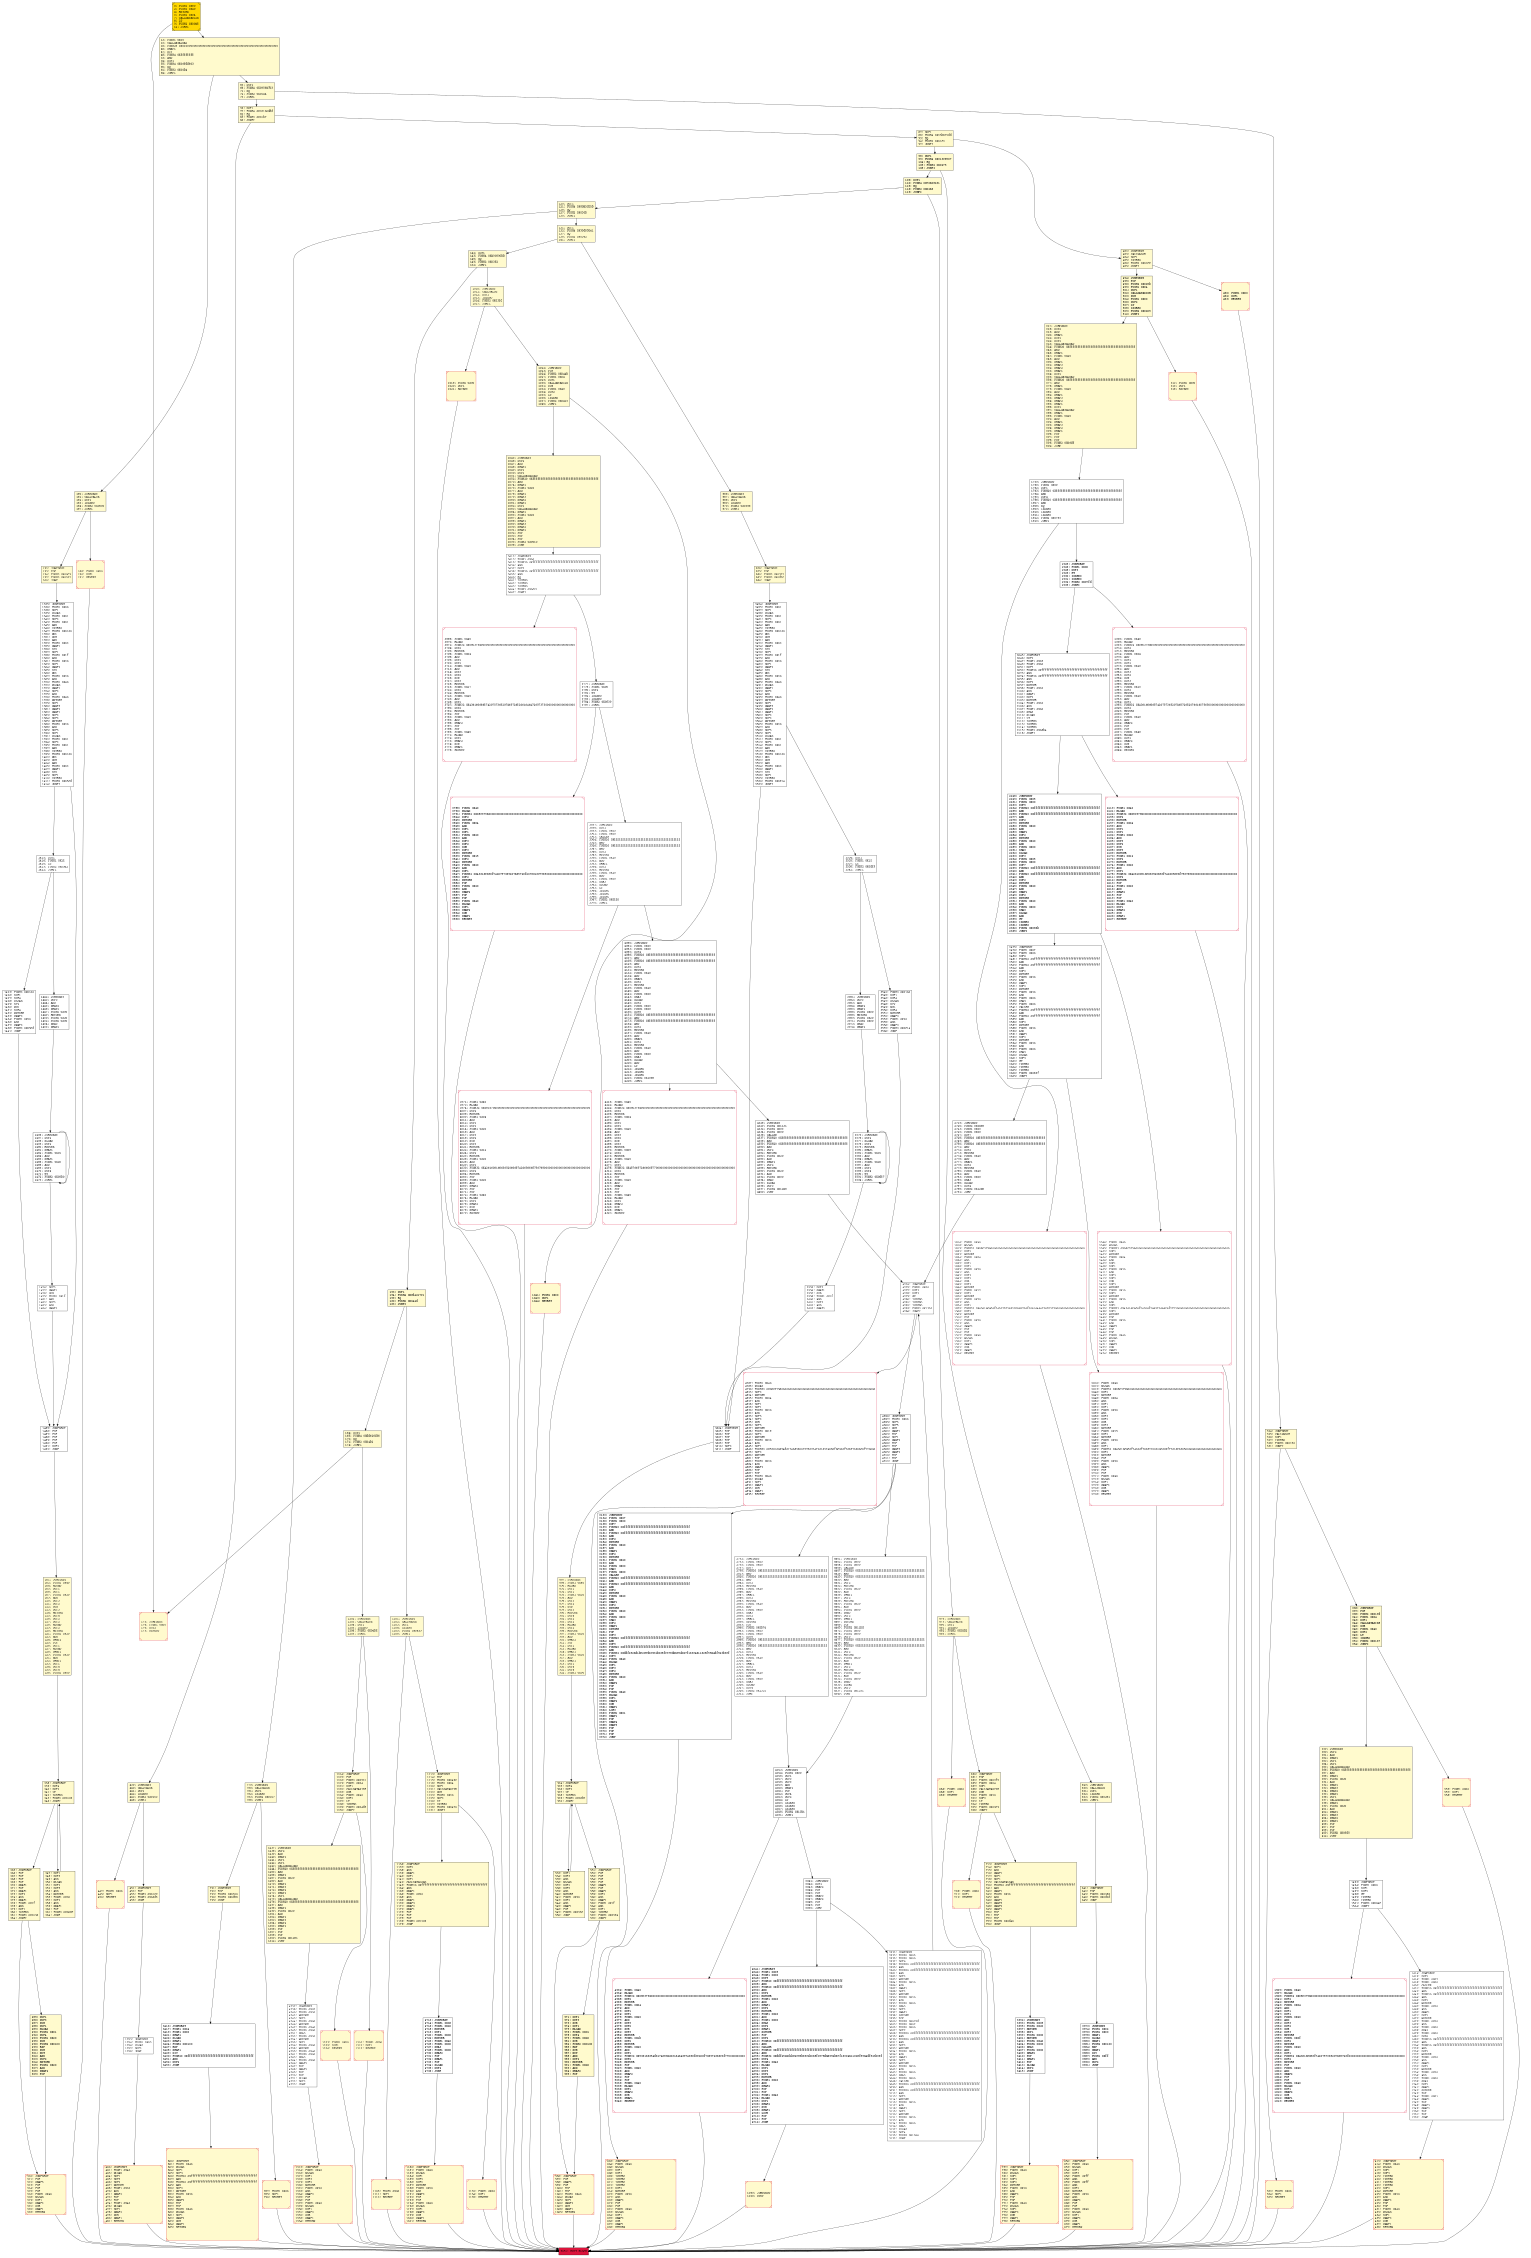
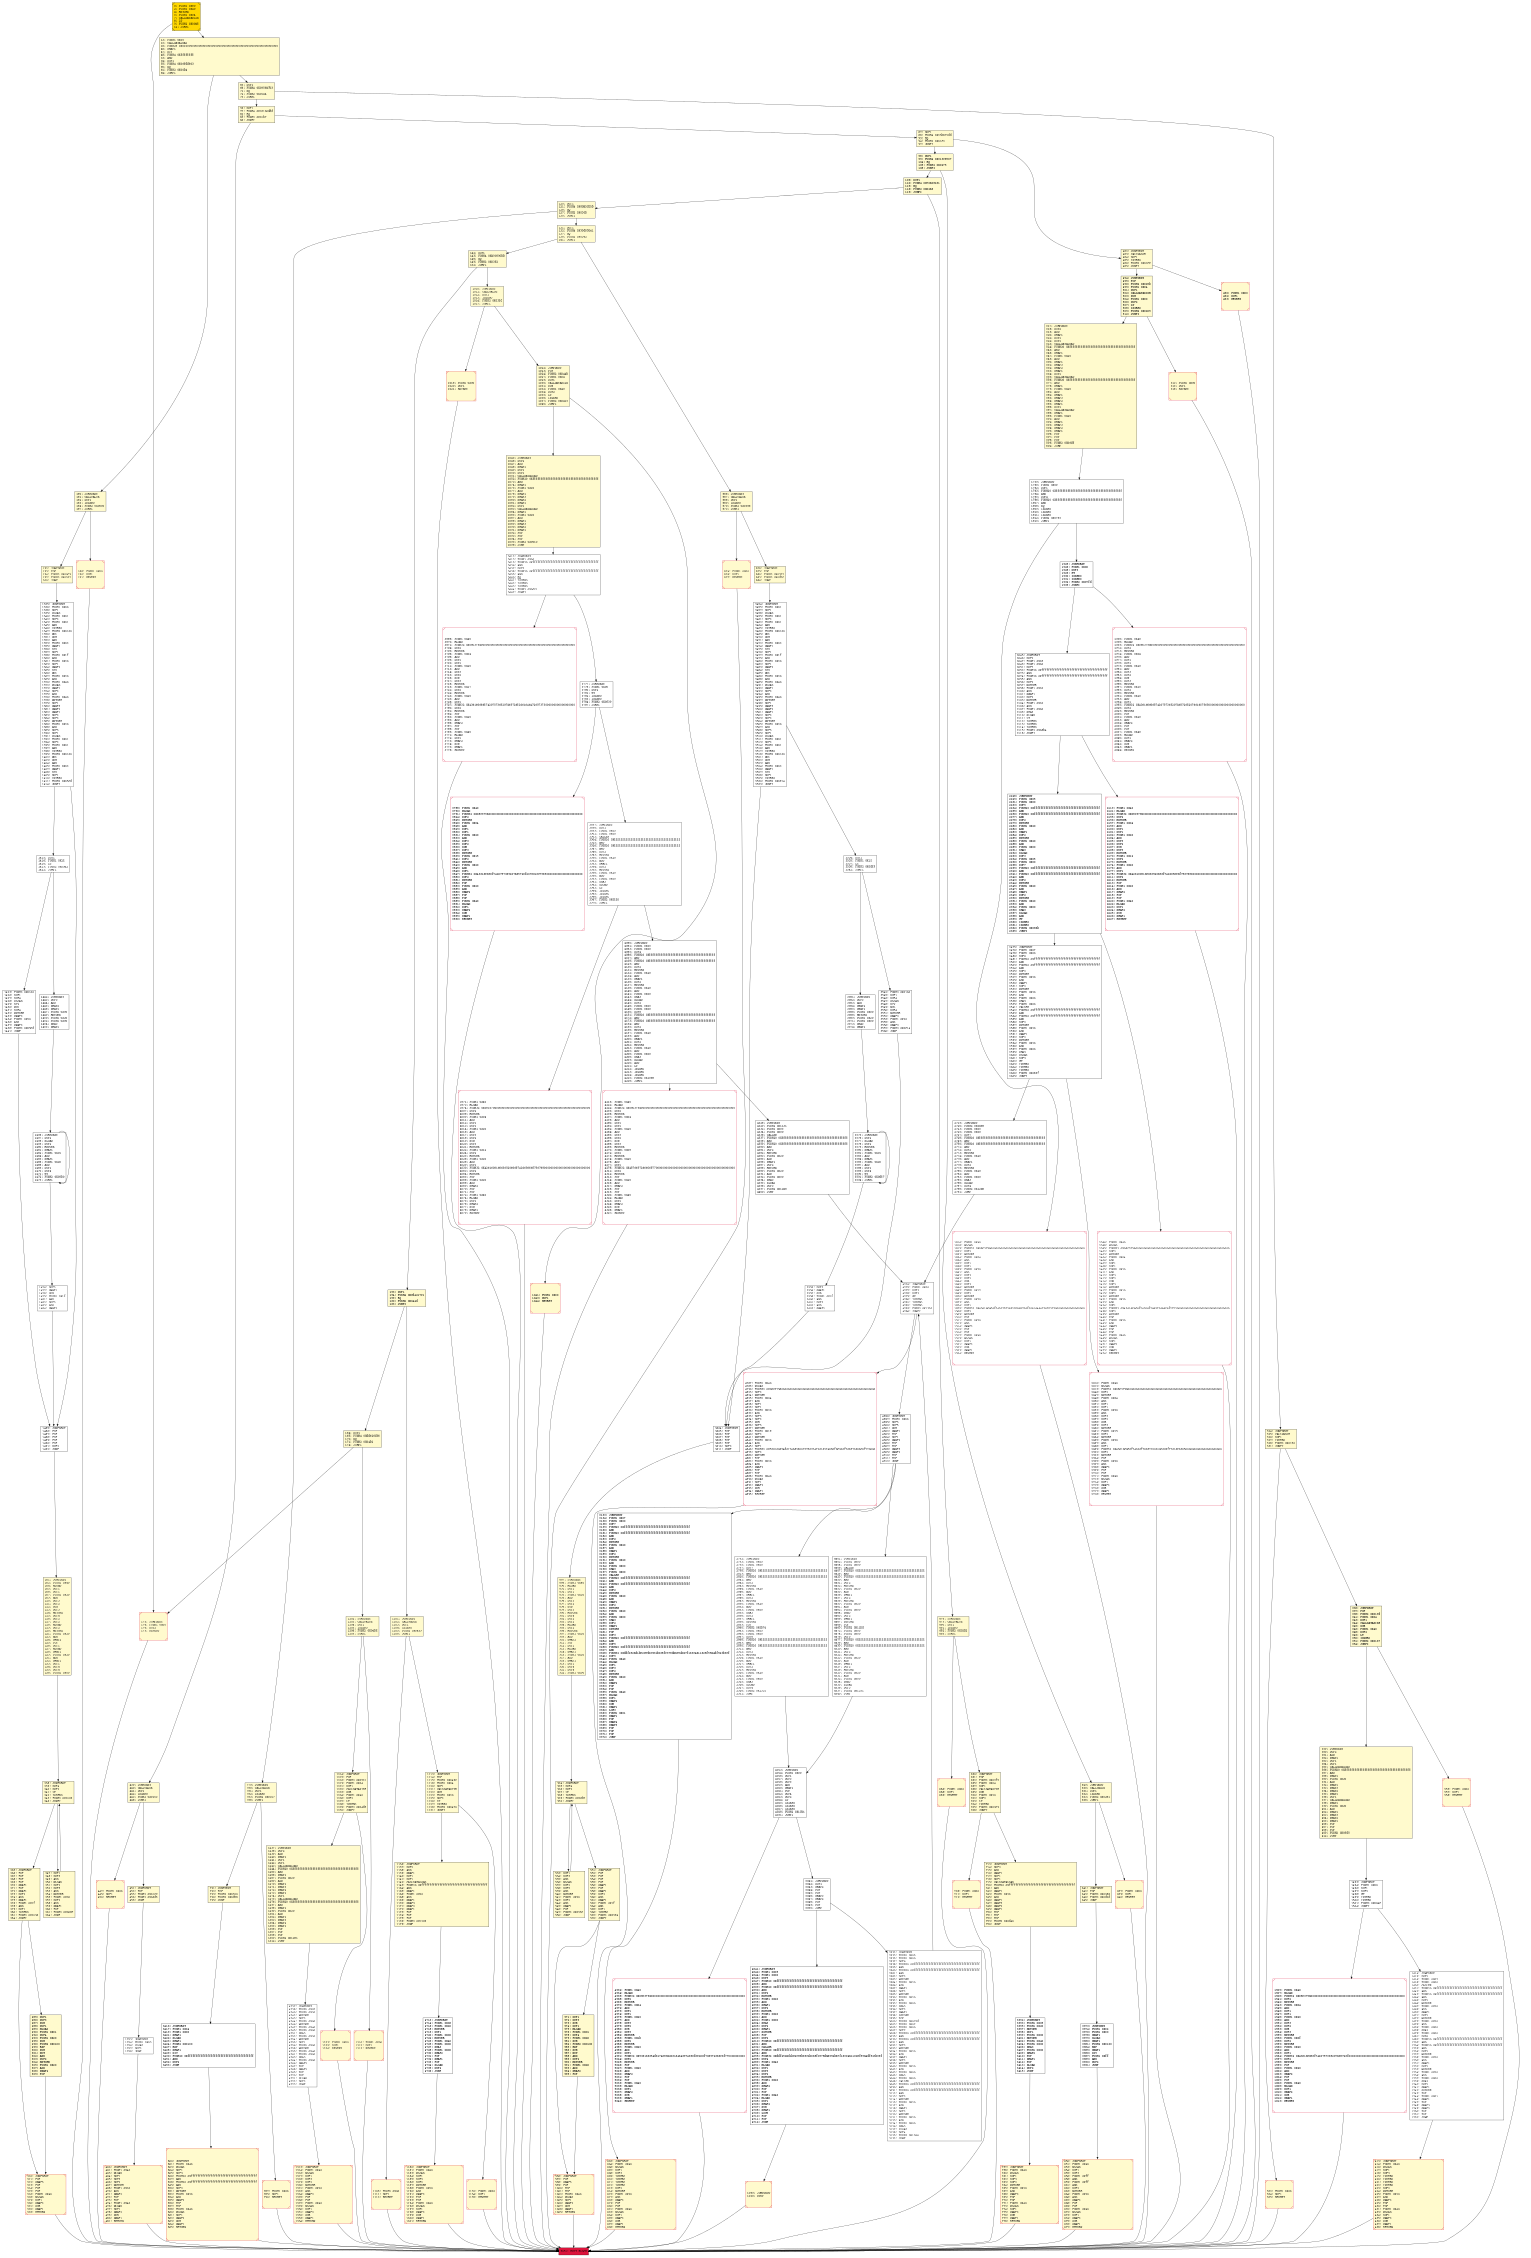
none -> (736, 575)
none -> (1129, 1894)
none -> (88, 2167)
